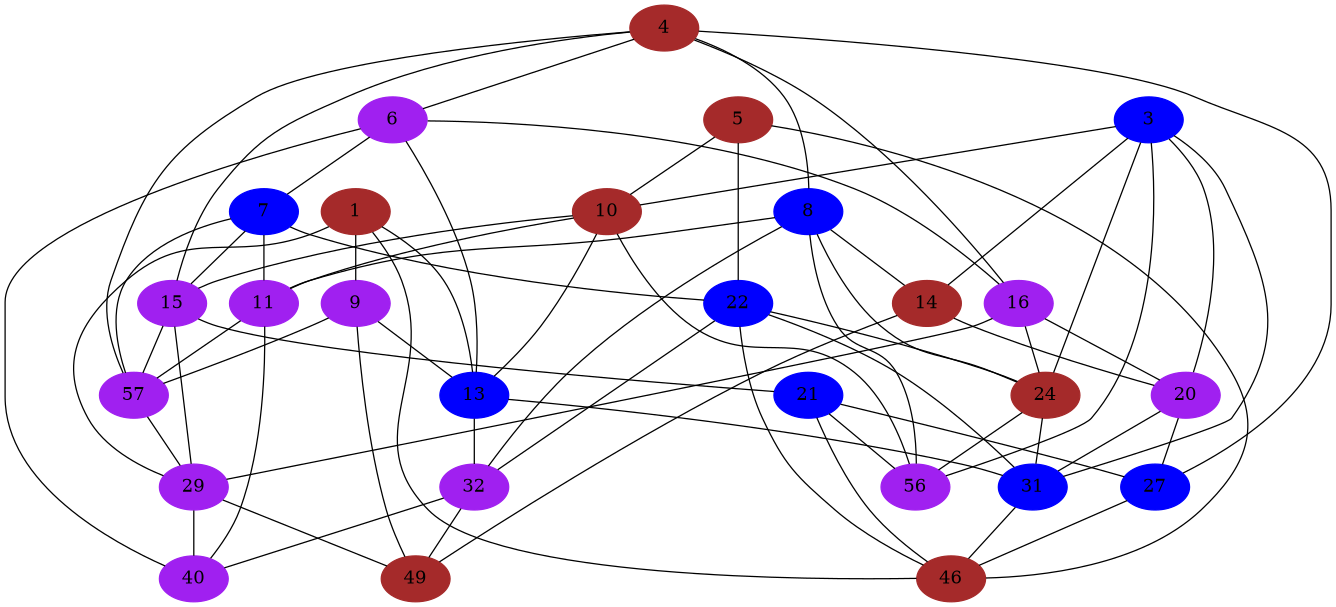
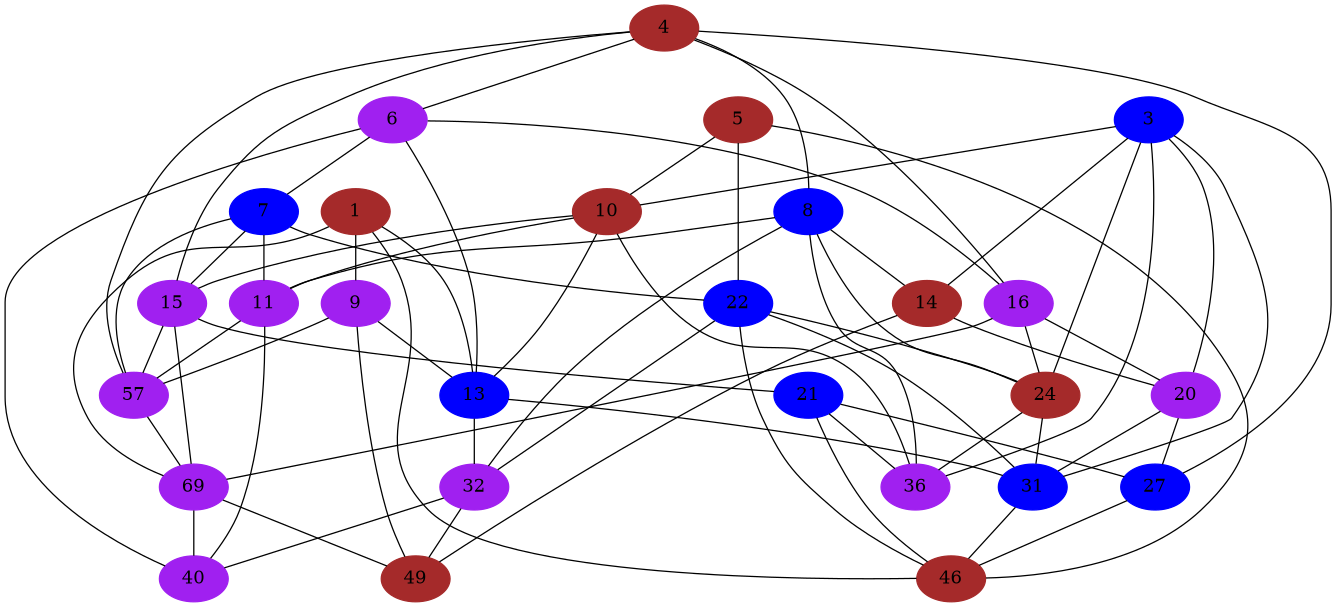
(194, 487) -> (194, 487)
(915, 487) -> (915, 487)
